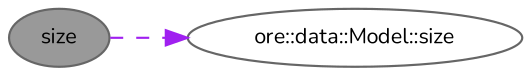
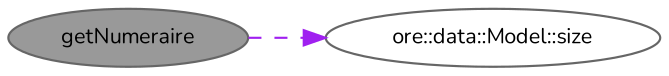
(59, 38) -> (128, 38)
